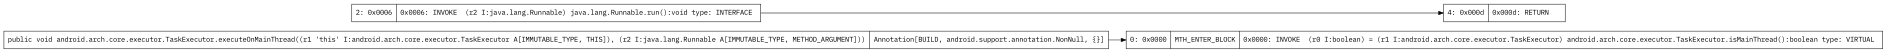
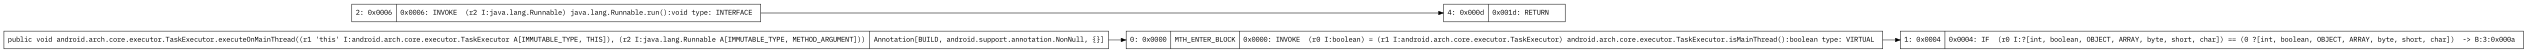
(1527, 13) -> (1527, 13)
none -> (2212, 40)
